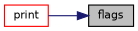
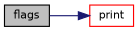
(63, 16) -> (64, 16)
